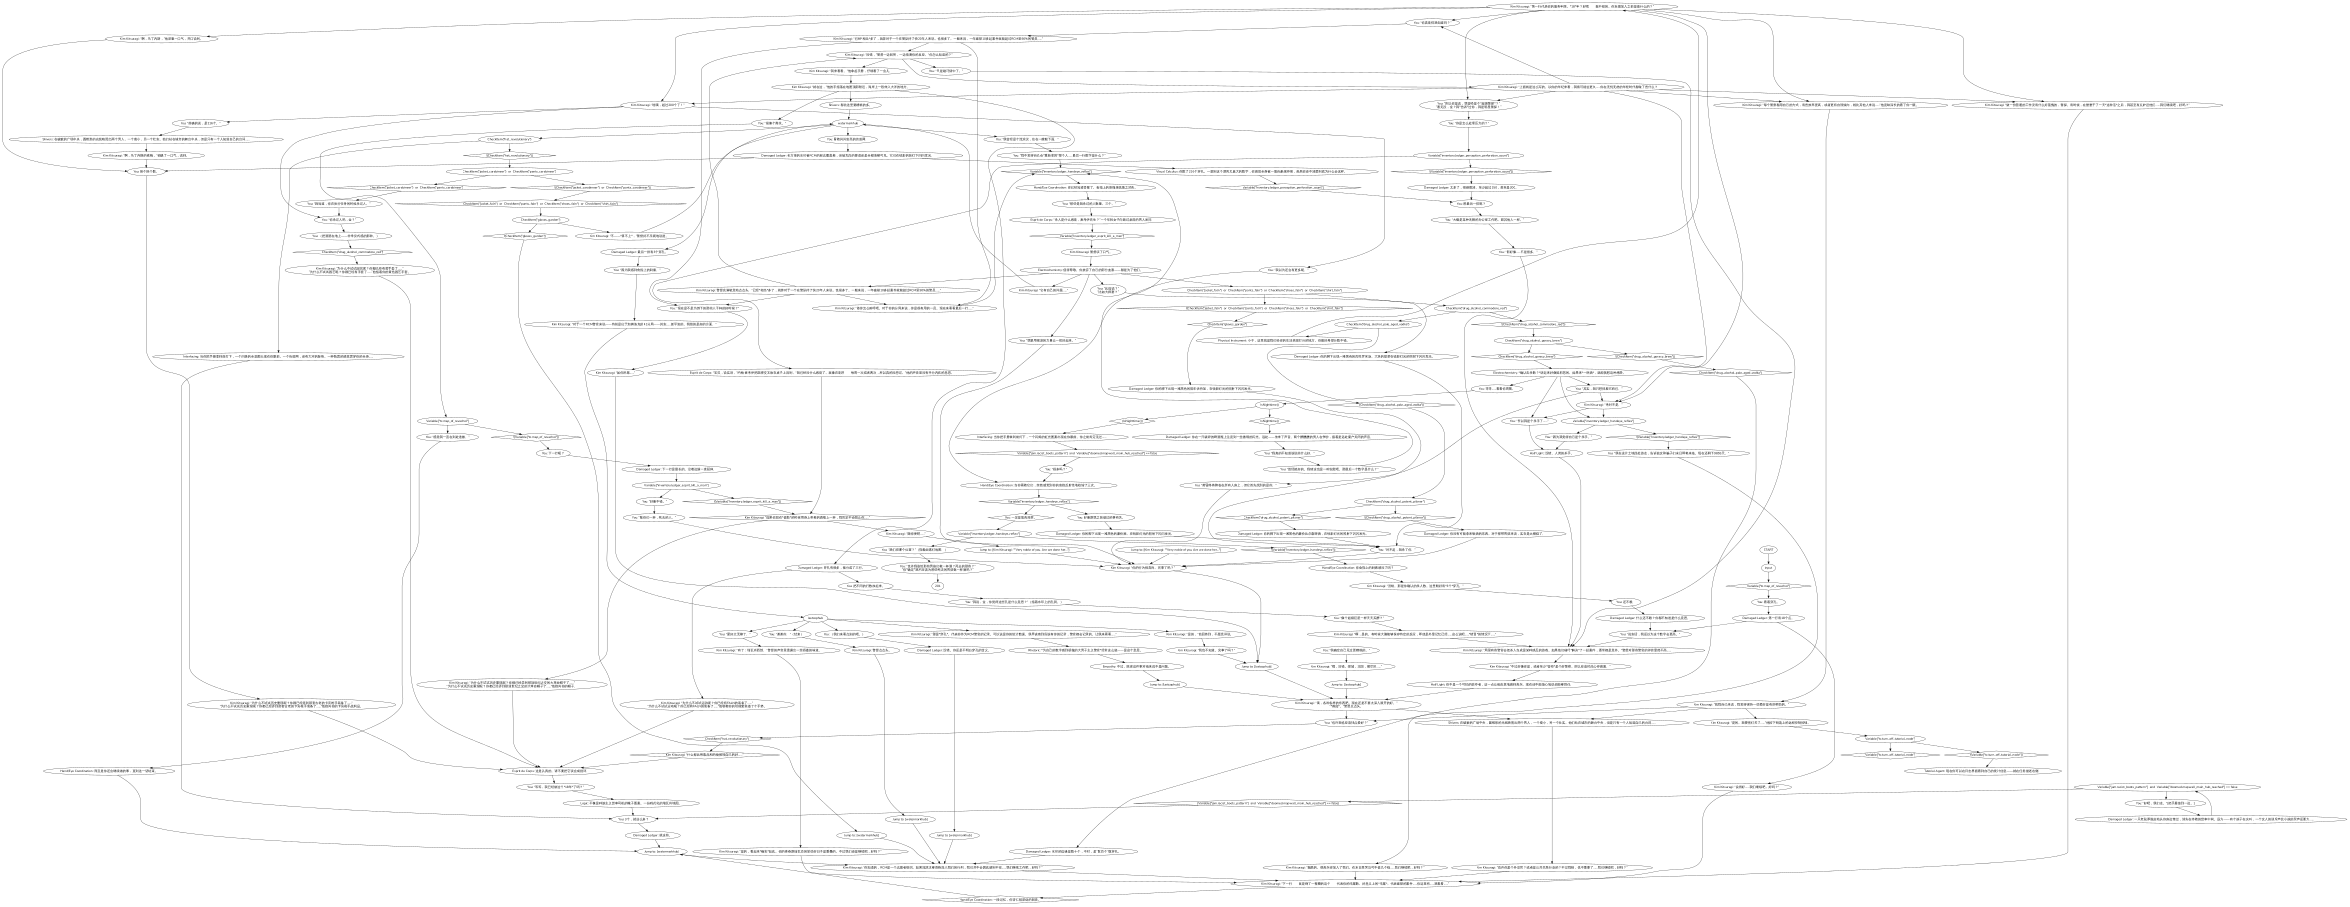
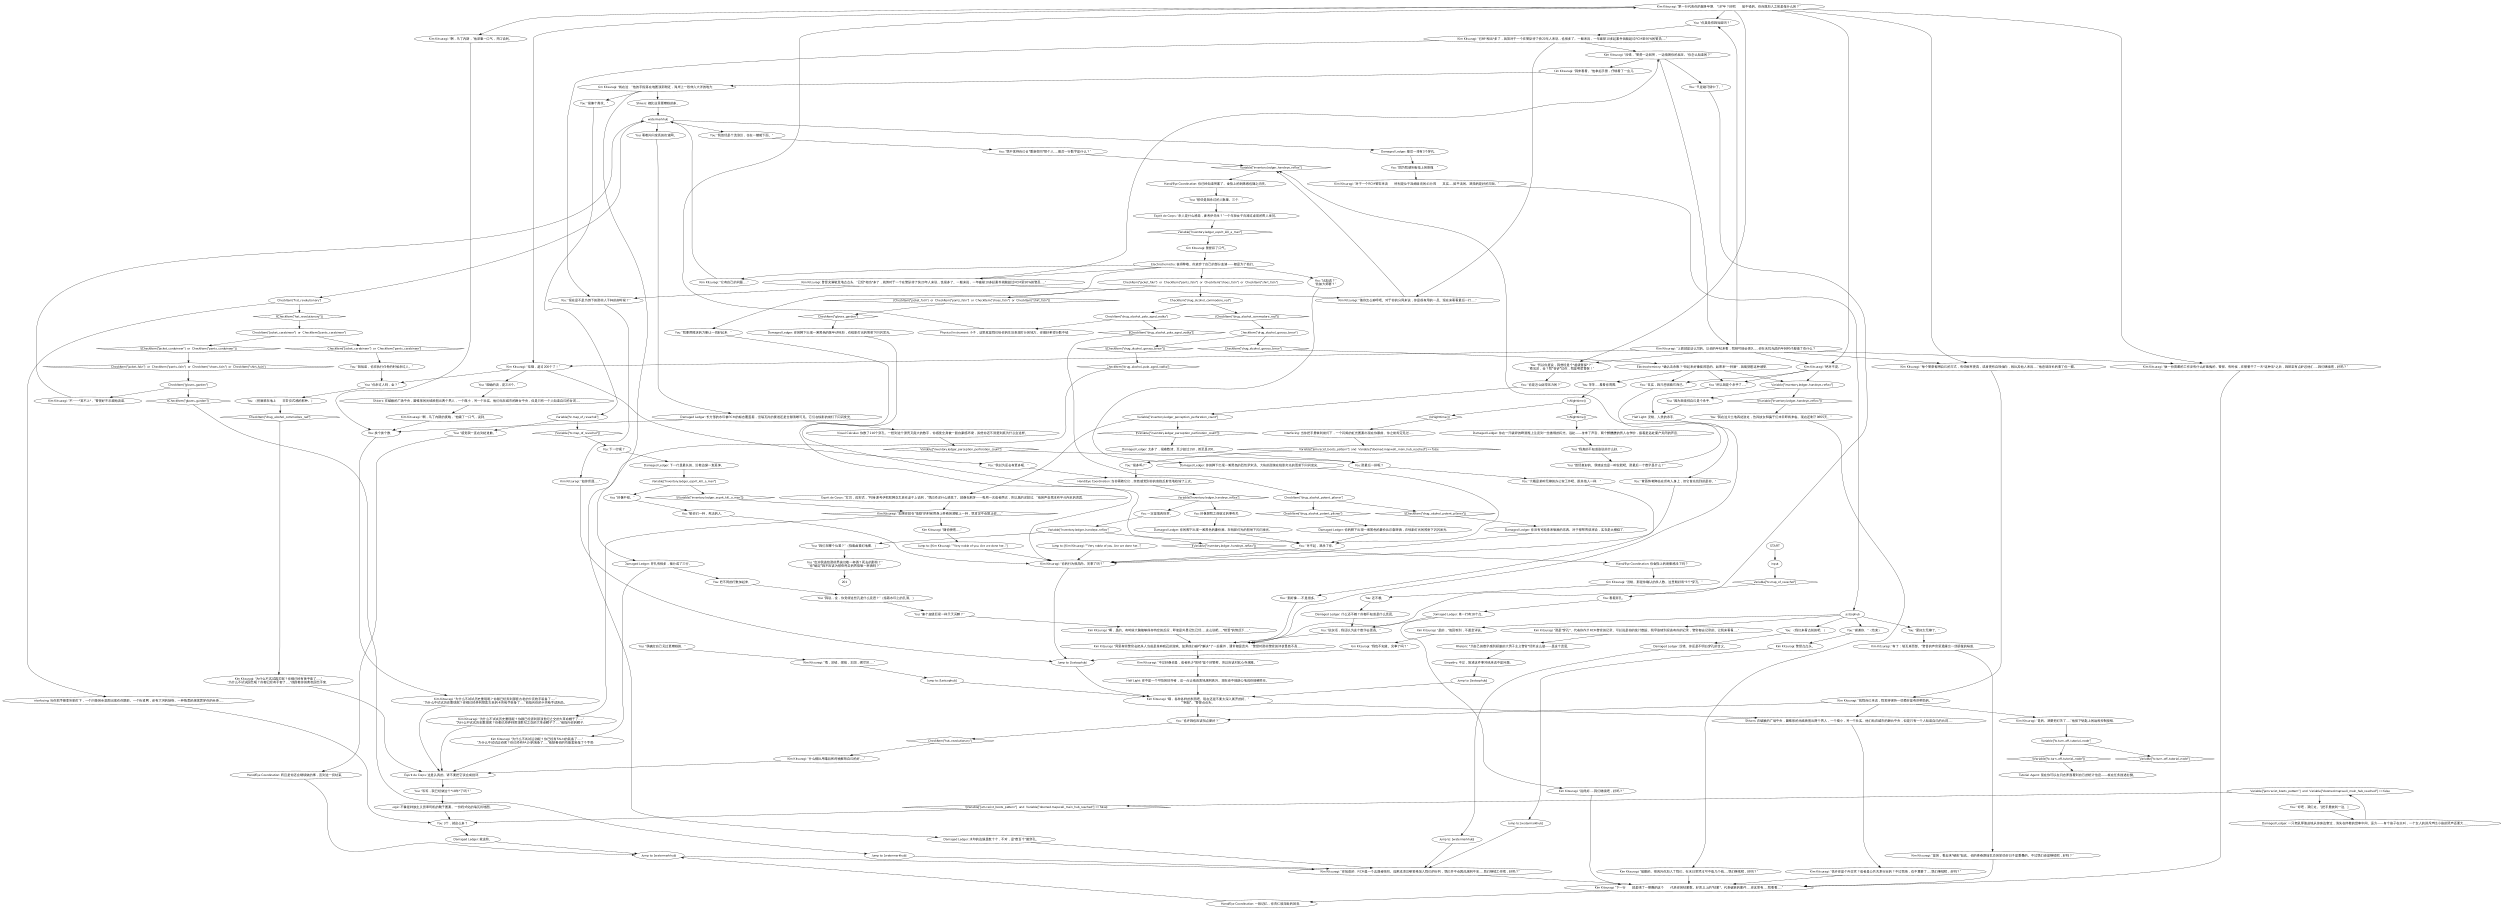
(1601, 396) -> (1749, 377)
(1021, 518) -> (1157, 514)
(705, 755) -> (826, 759)
(1000, 900) -> (1262, 904)
